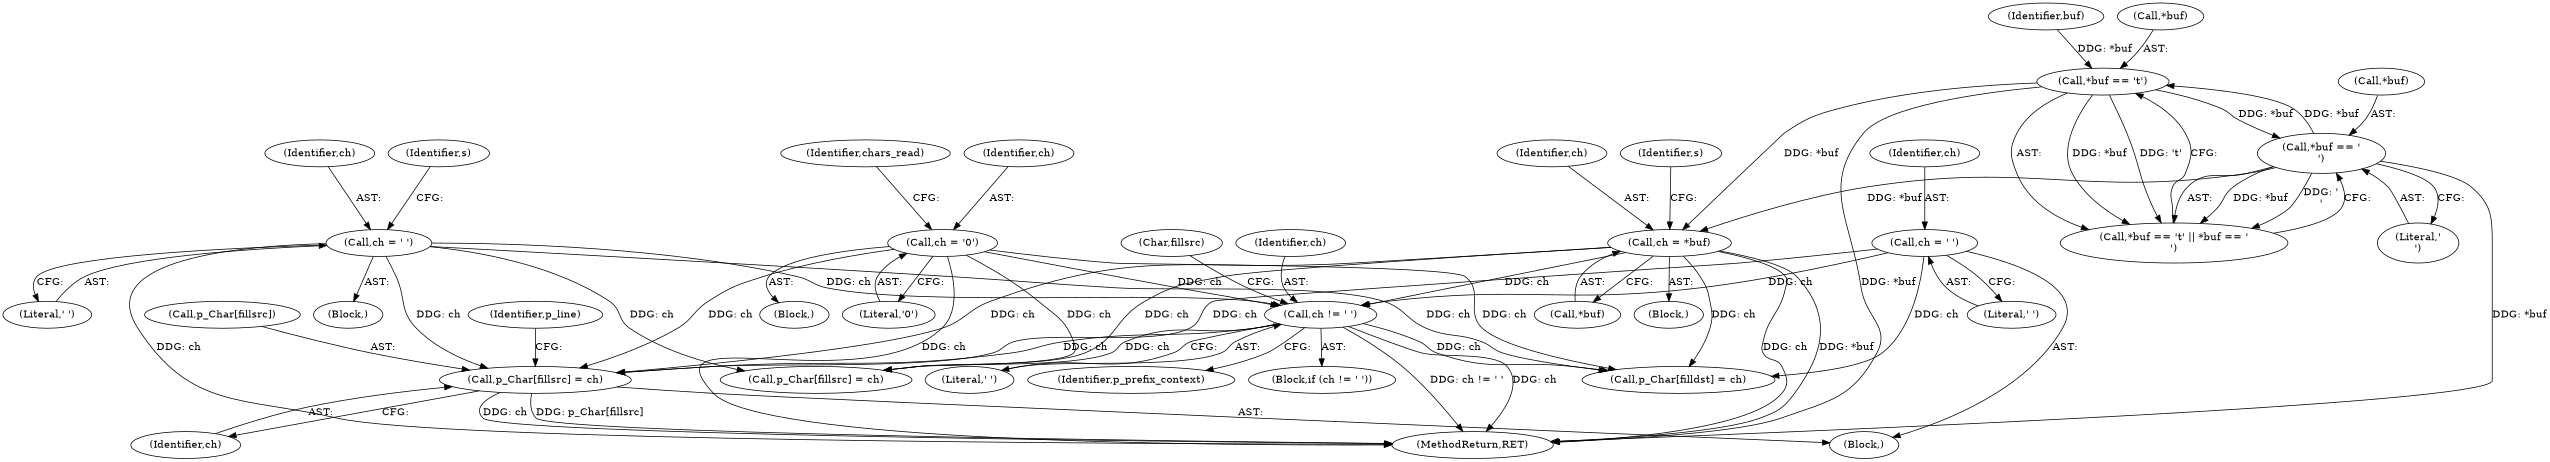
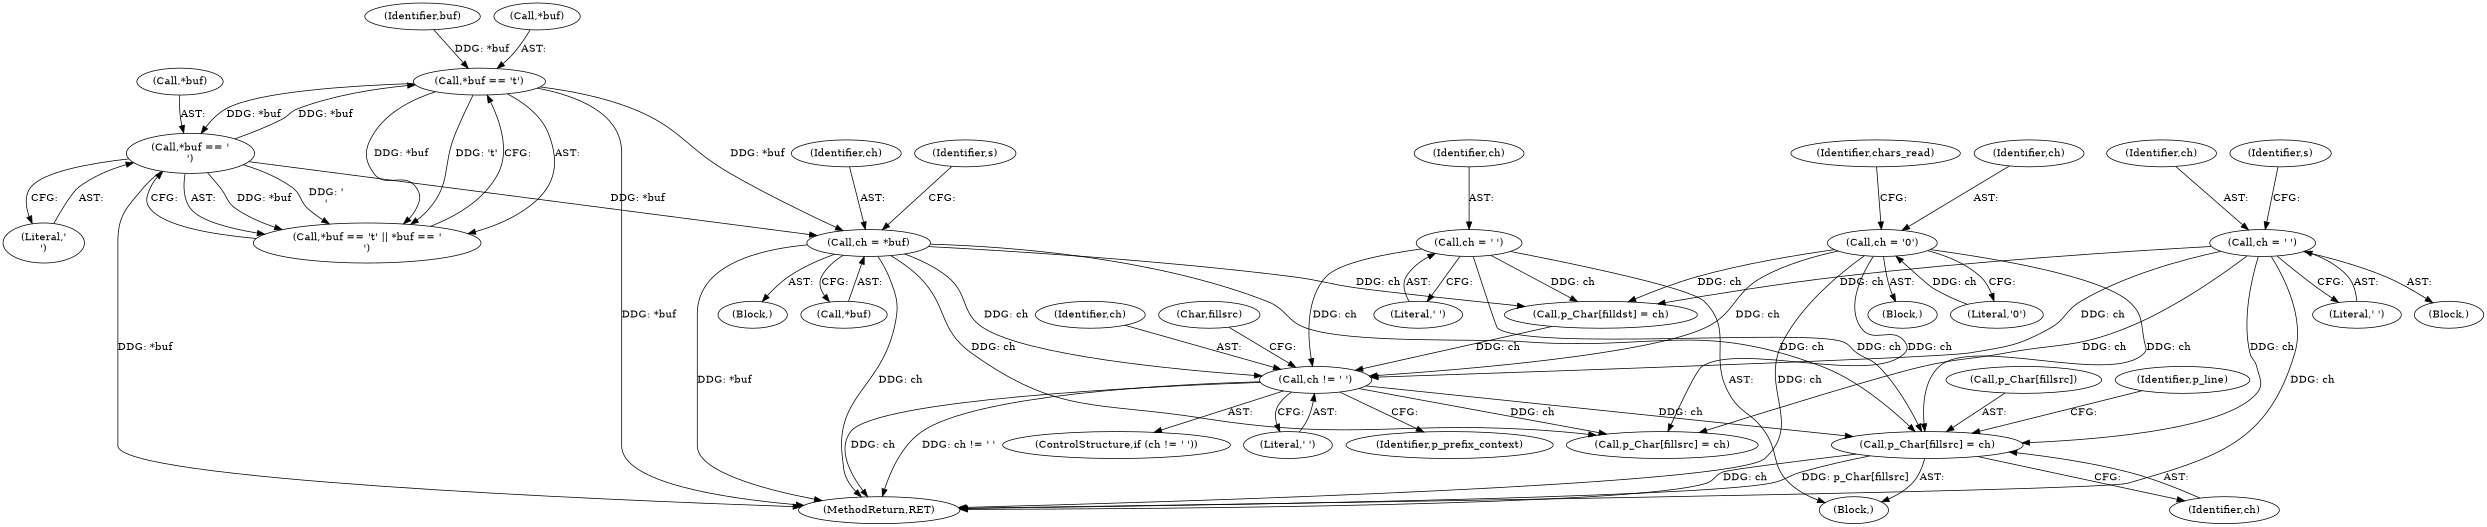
(892, 282) -> (1955, 282)
(1478, 363) -> (1457, 348)
(1322, 380) -> (1116, 445)
